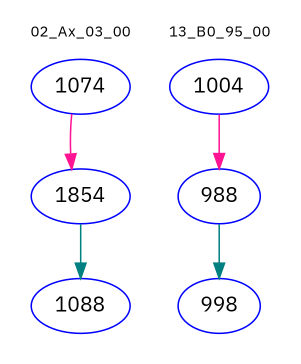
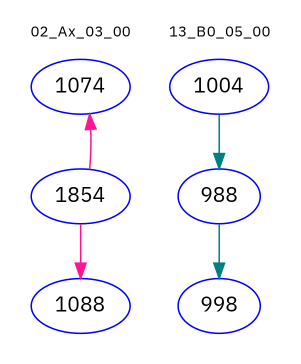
(220, 33) -> (220, 33)
(71, 134) -> (91, 149)
(219, 134) -> (219, 134)
(81, 244) -> (81, 244)
